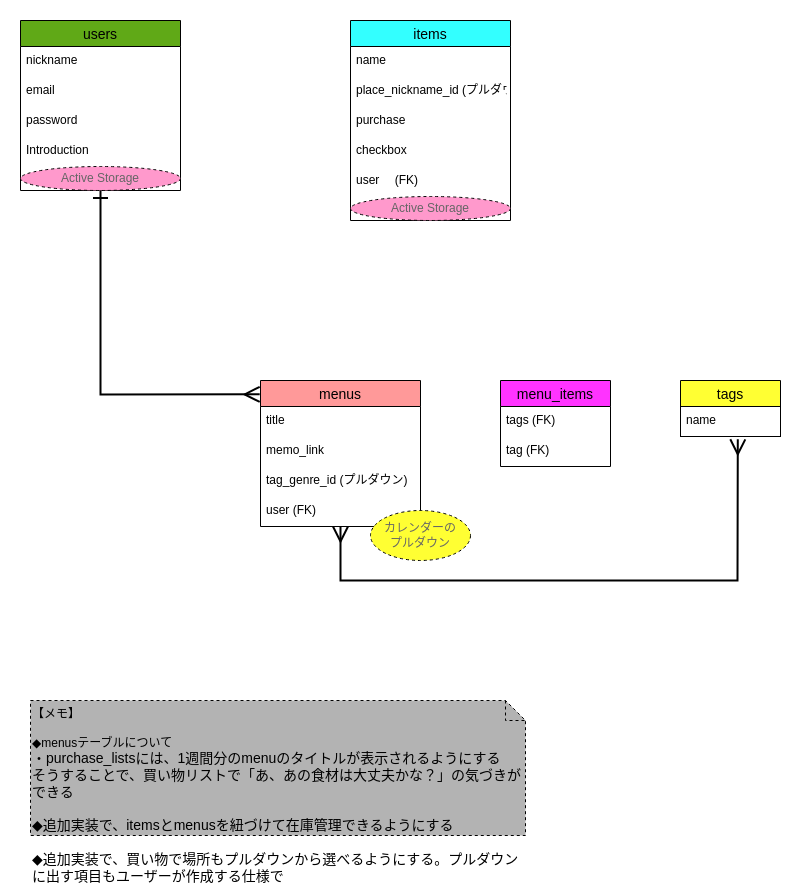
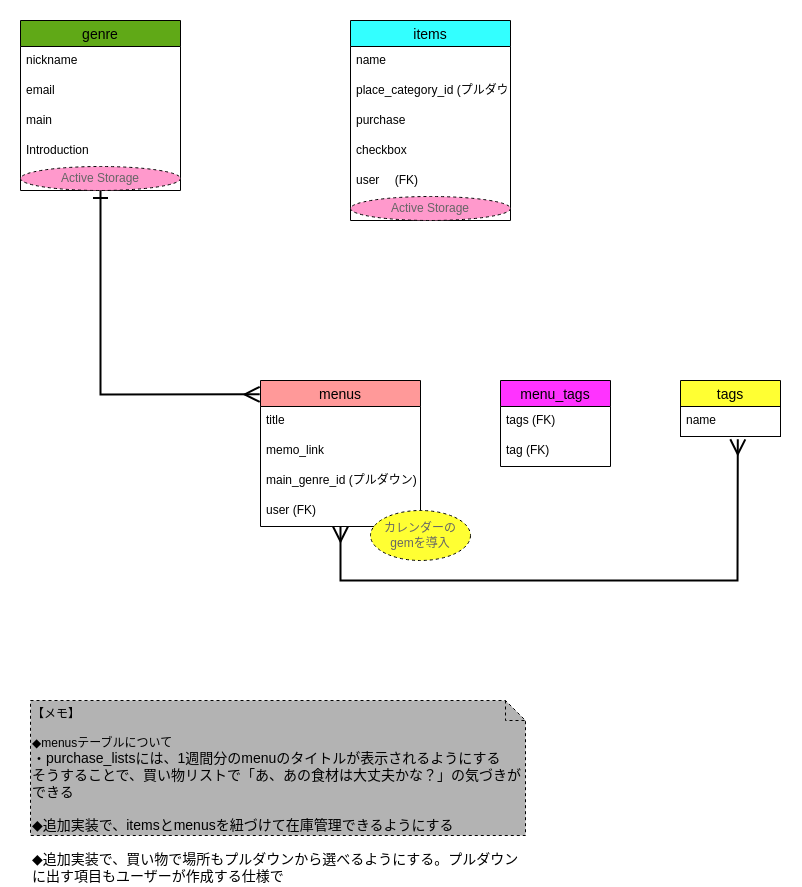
(100, 34) -> (100, 34)
(447, 90) -> (449, 90)
(53, 120) -> (38, 120)
(555, 394) -> (555, 394)
(343, 480) -> (345, 480)
(421, 536) -> (421, 536)
